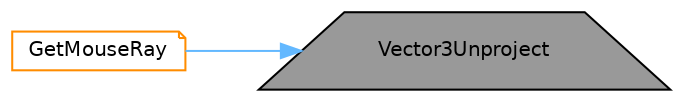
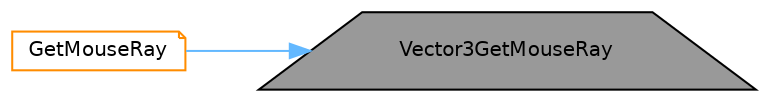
(465, 51) -> (507, 51)
